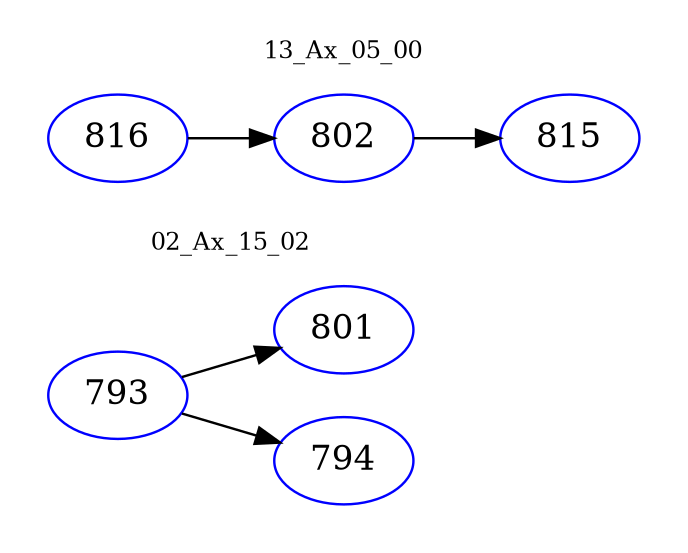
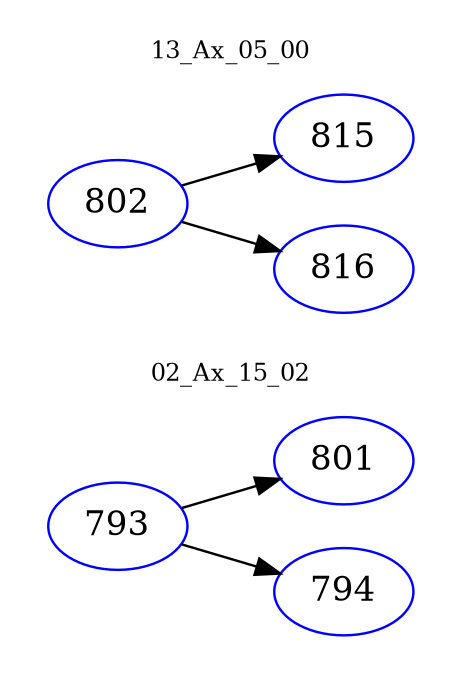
(219, 138) -> (219, 233)
